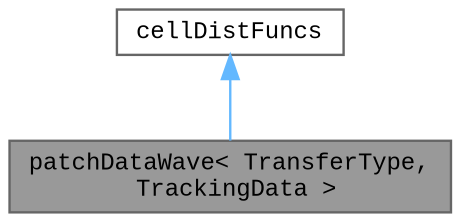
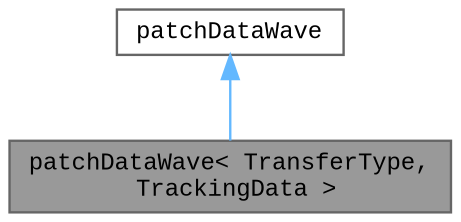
(230, 32) -> (230, 32)
